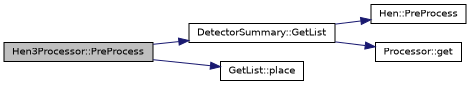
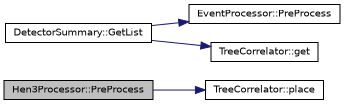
(418, 14) -> (264, 14)
(166, 43) -> none
(418, 52) -> (264, 52)
(262, 71) -> (264, 90)
